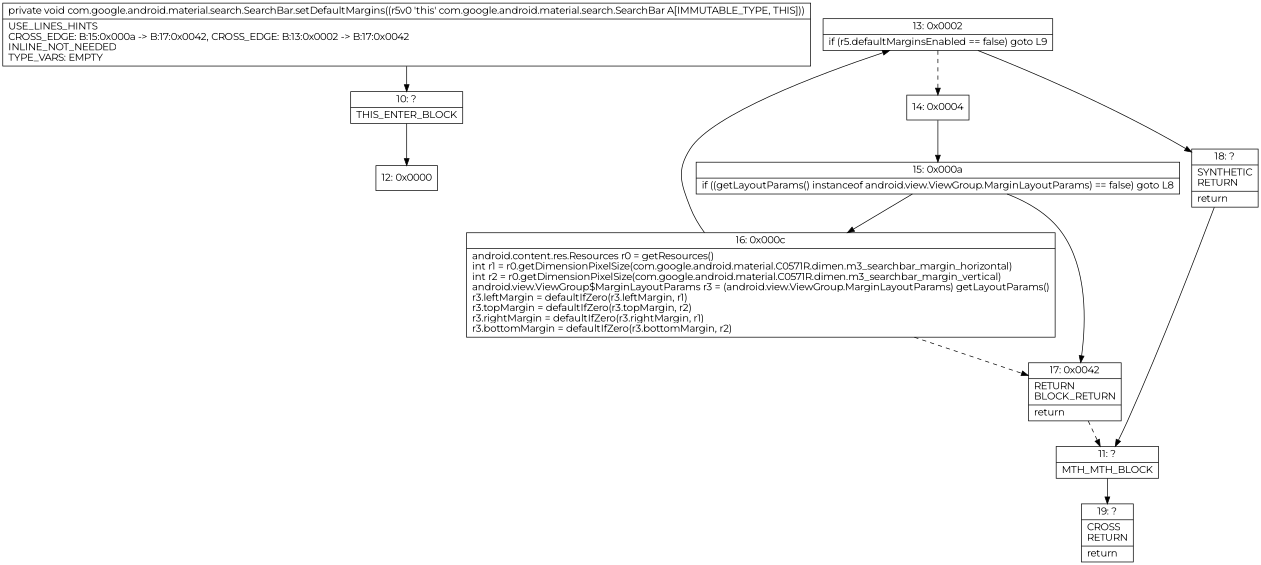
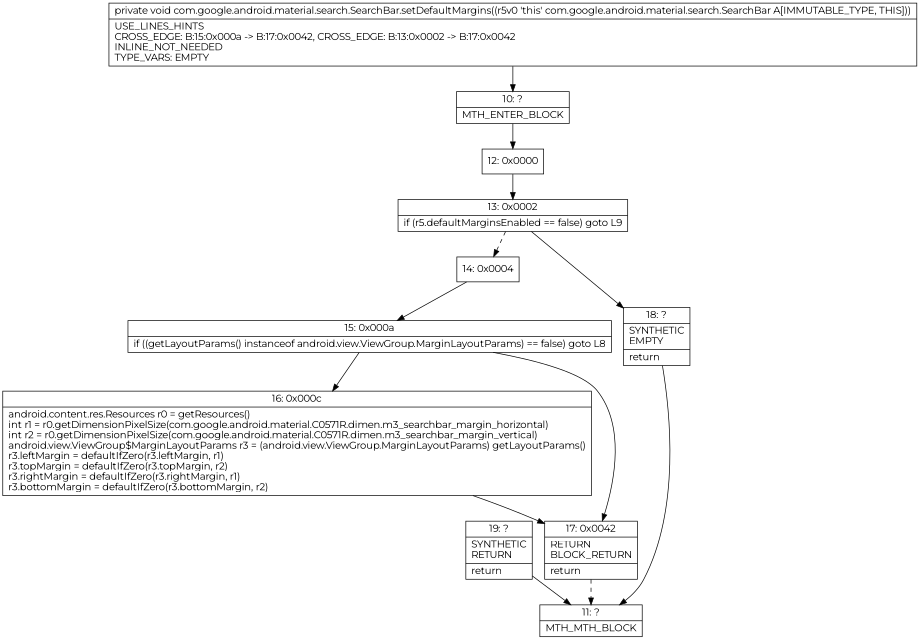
(740, 111) -> (513, 183)
(407, 115) -> (513, 115)
(1218, 183) -> (646, 341)
(968, 355) -> (506, 508)
(1107, 488) -> (549, 588)
(1104, 527) -> (499, 545)
